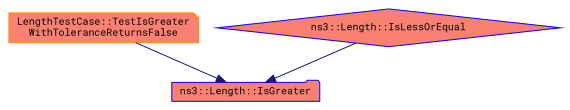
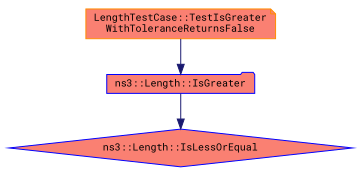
(315, 61) -> (181, 106)
